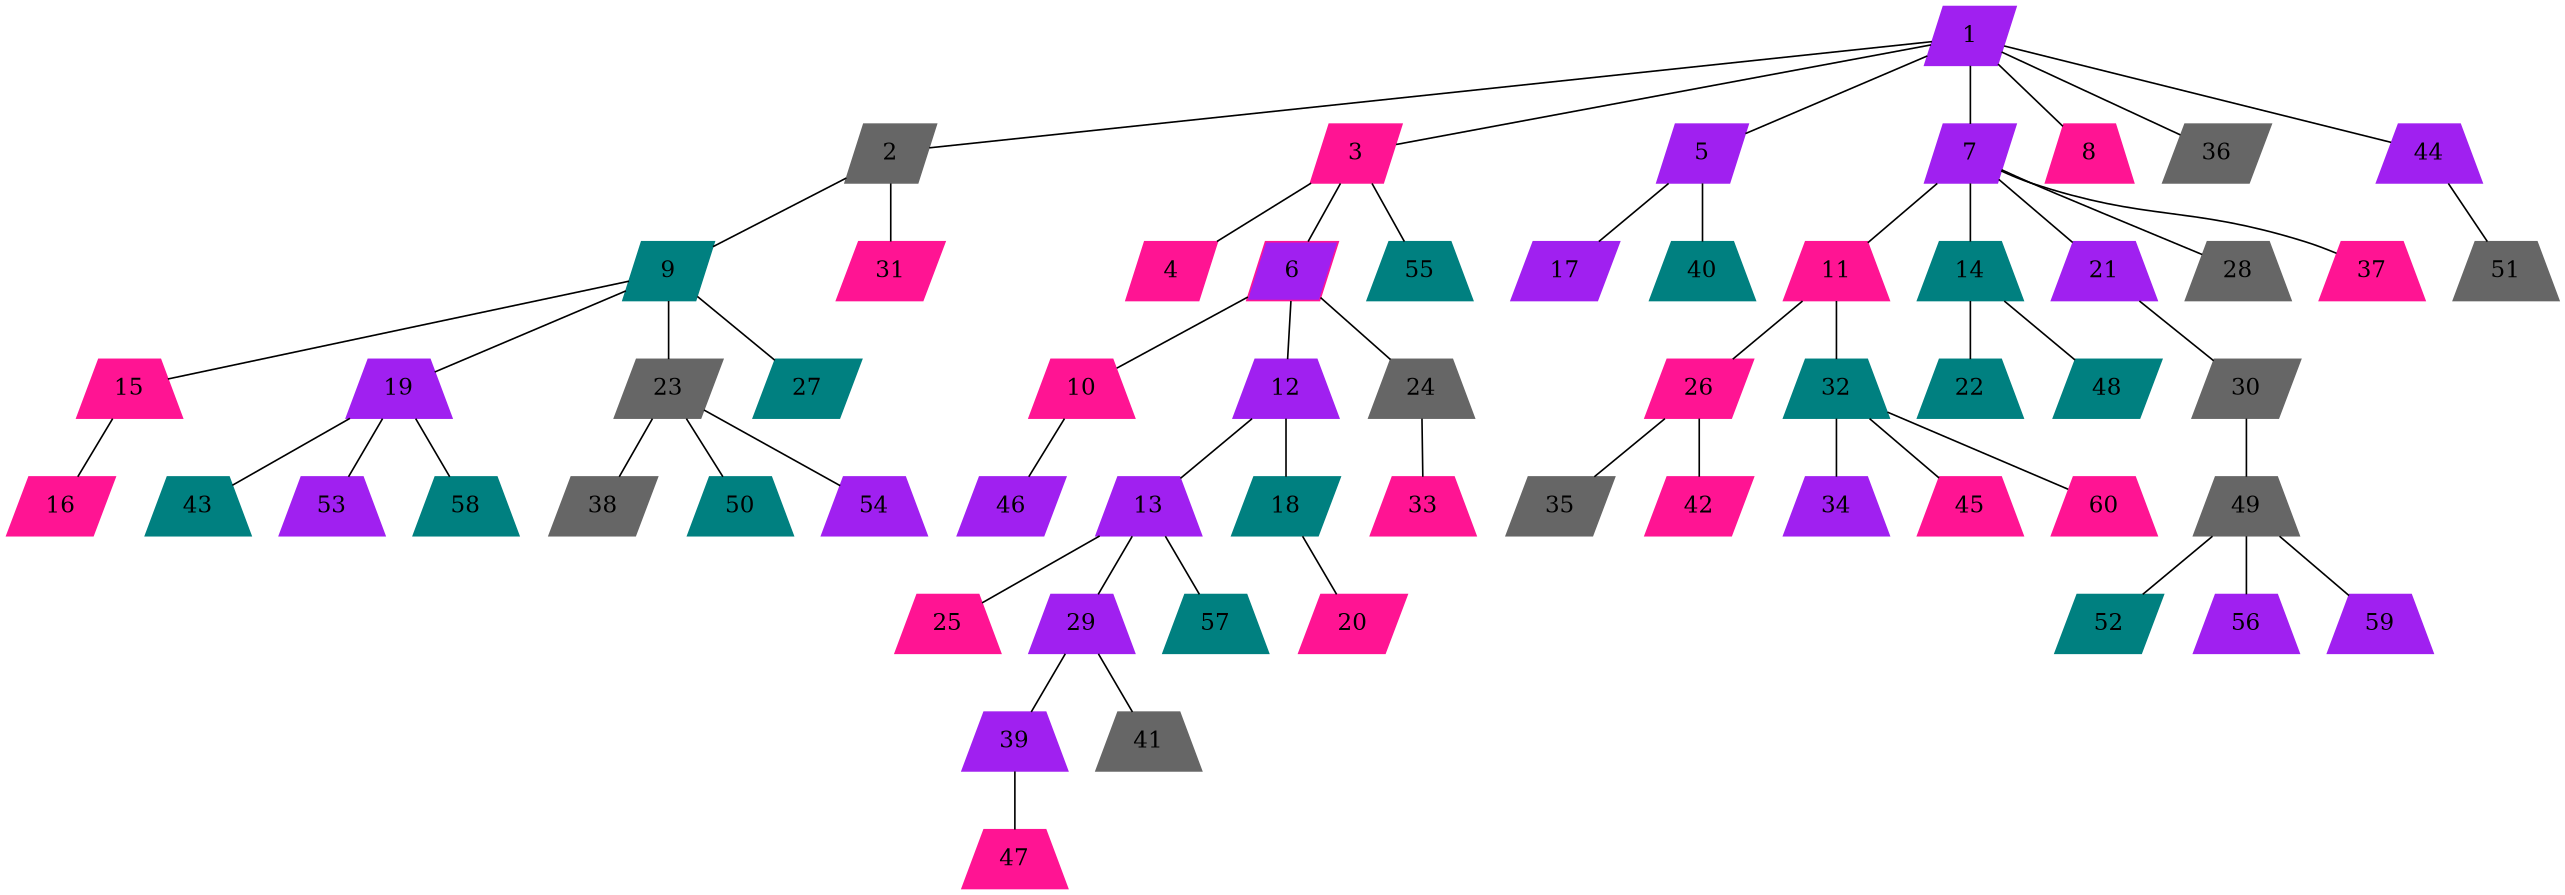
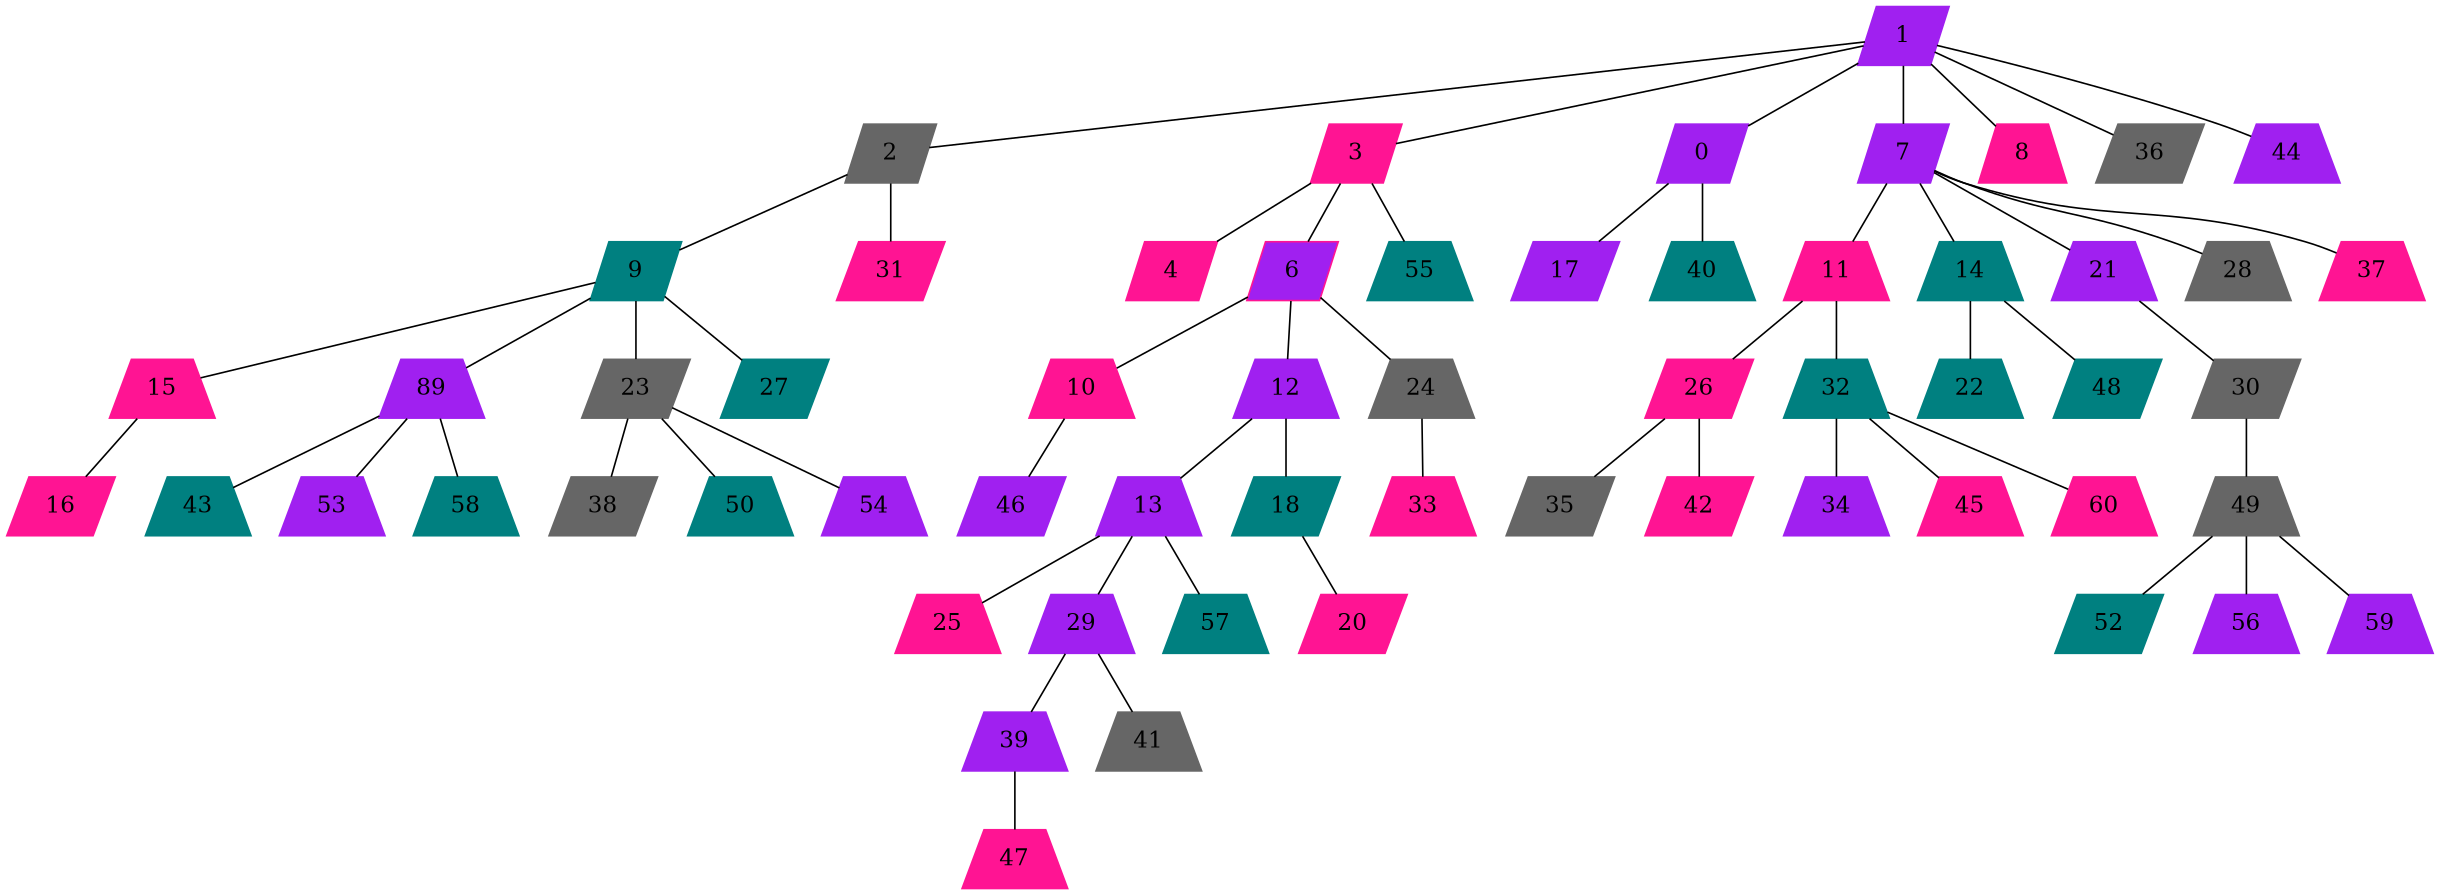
(1703, 154) -> (1703, 154)
(2506, 271) -> none
(399, 389) -> (432, 389)
